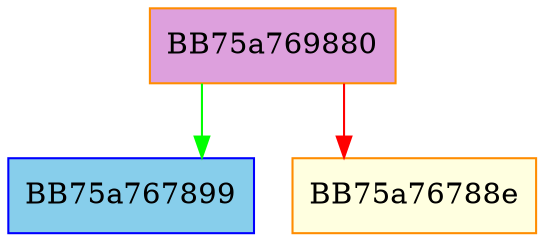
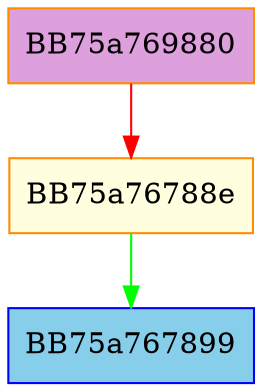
(202, 110) -> (131, 260)
